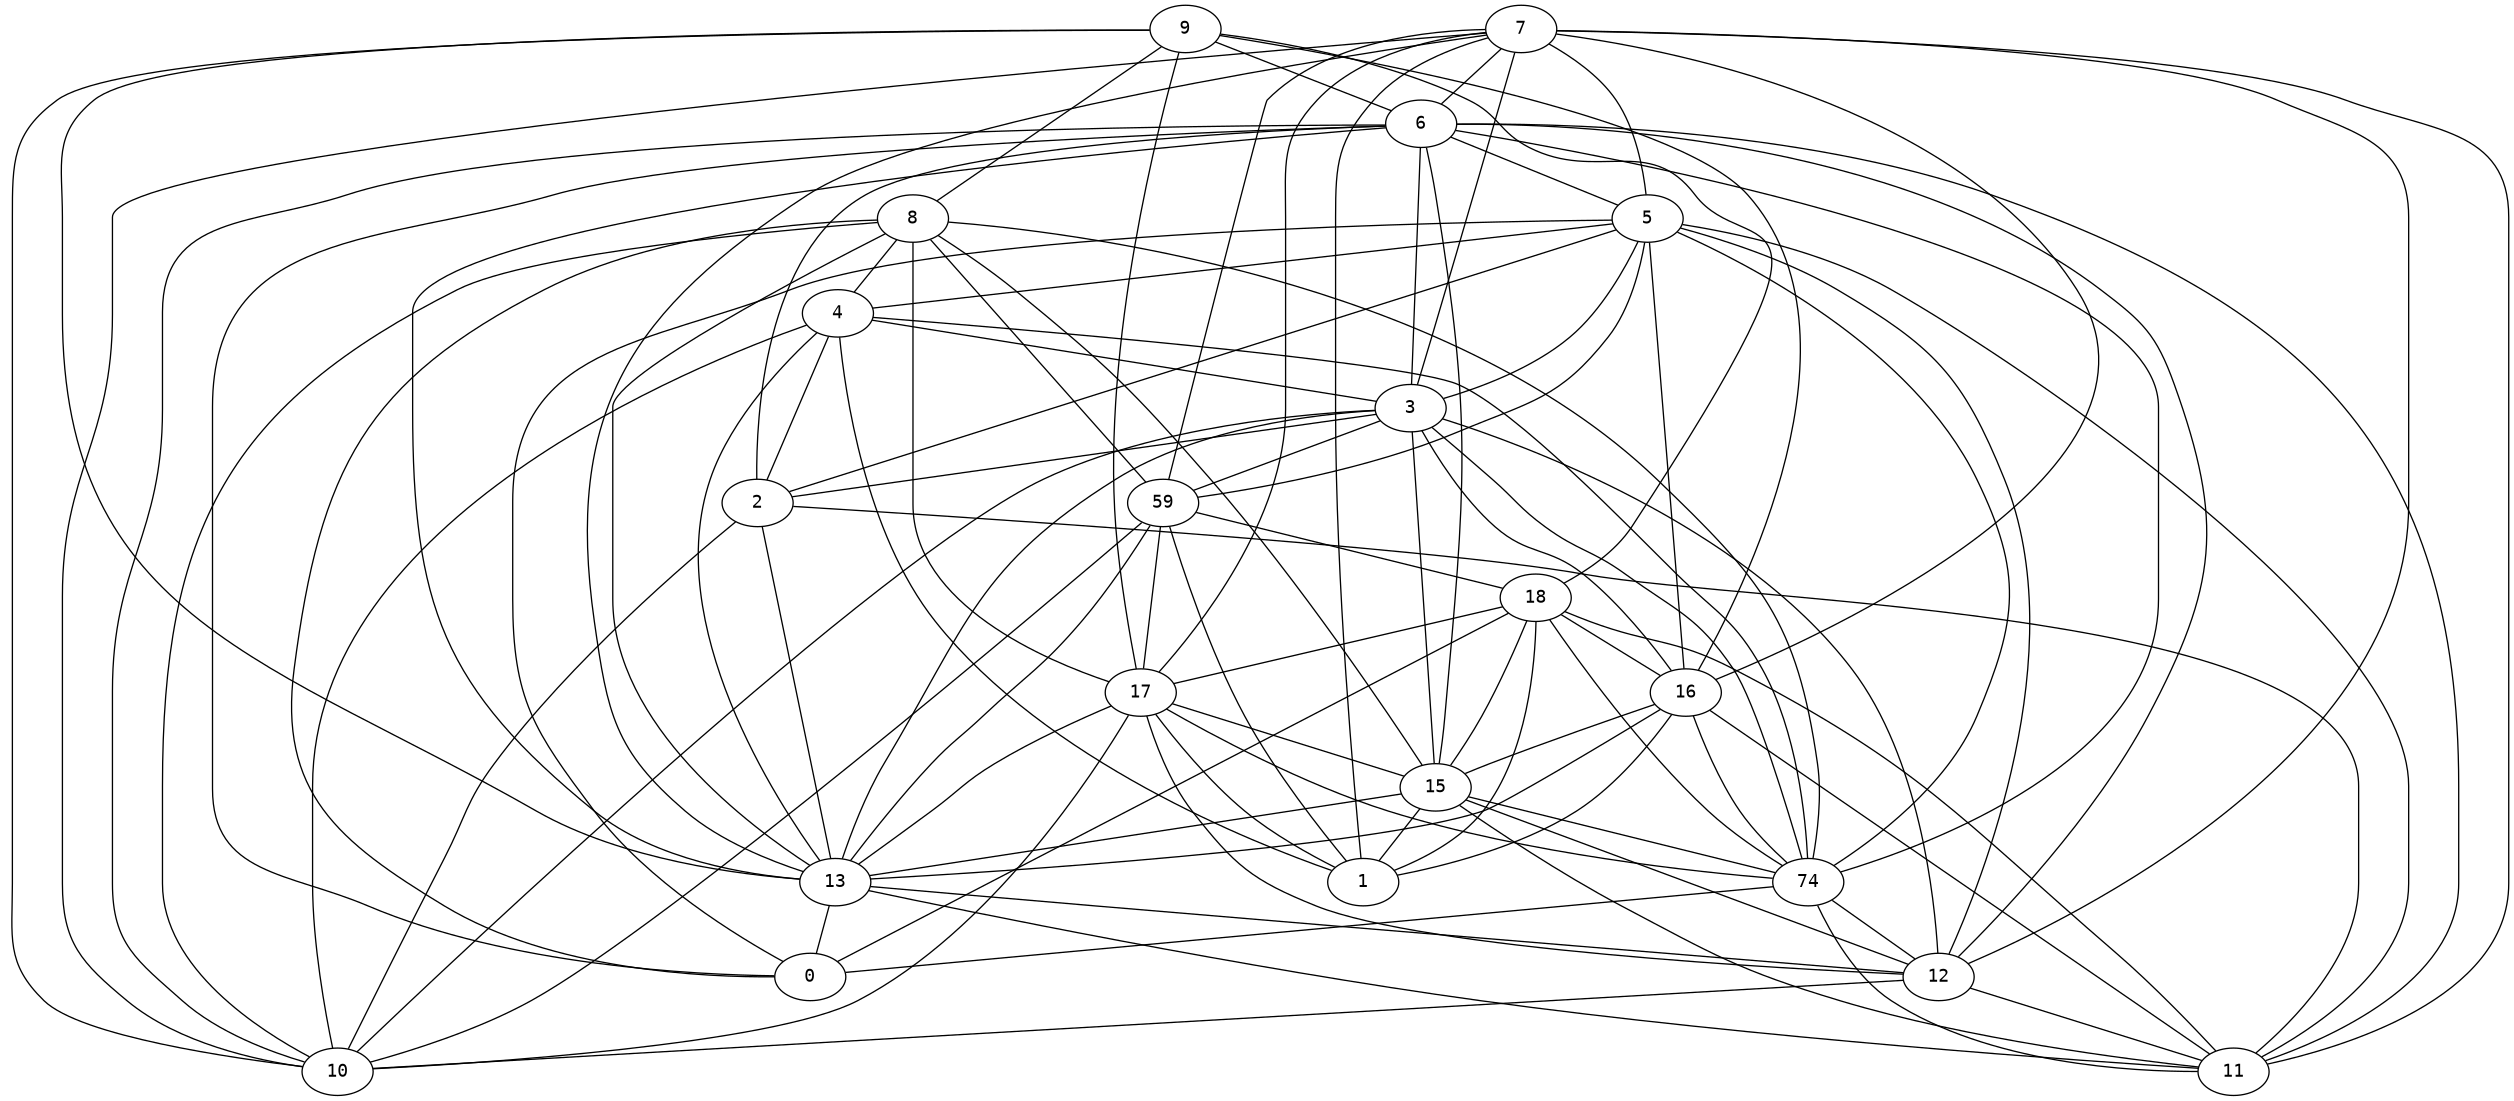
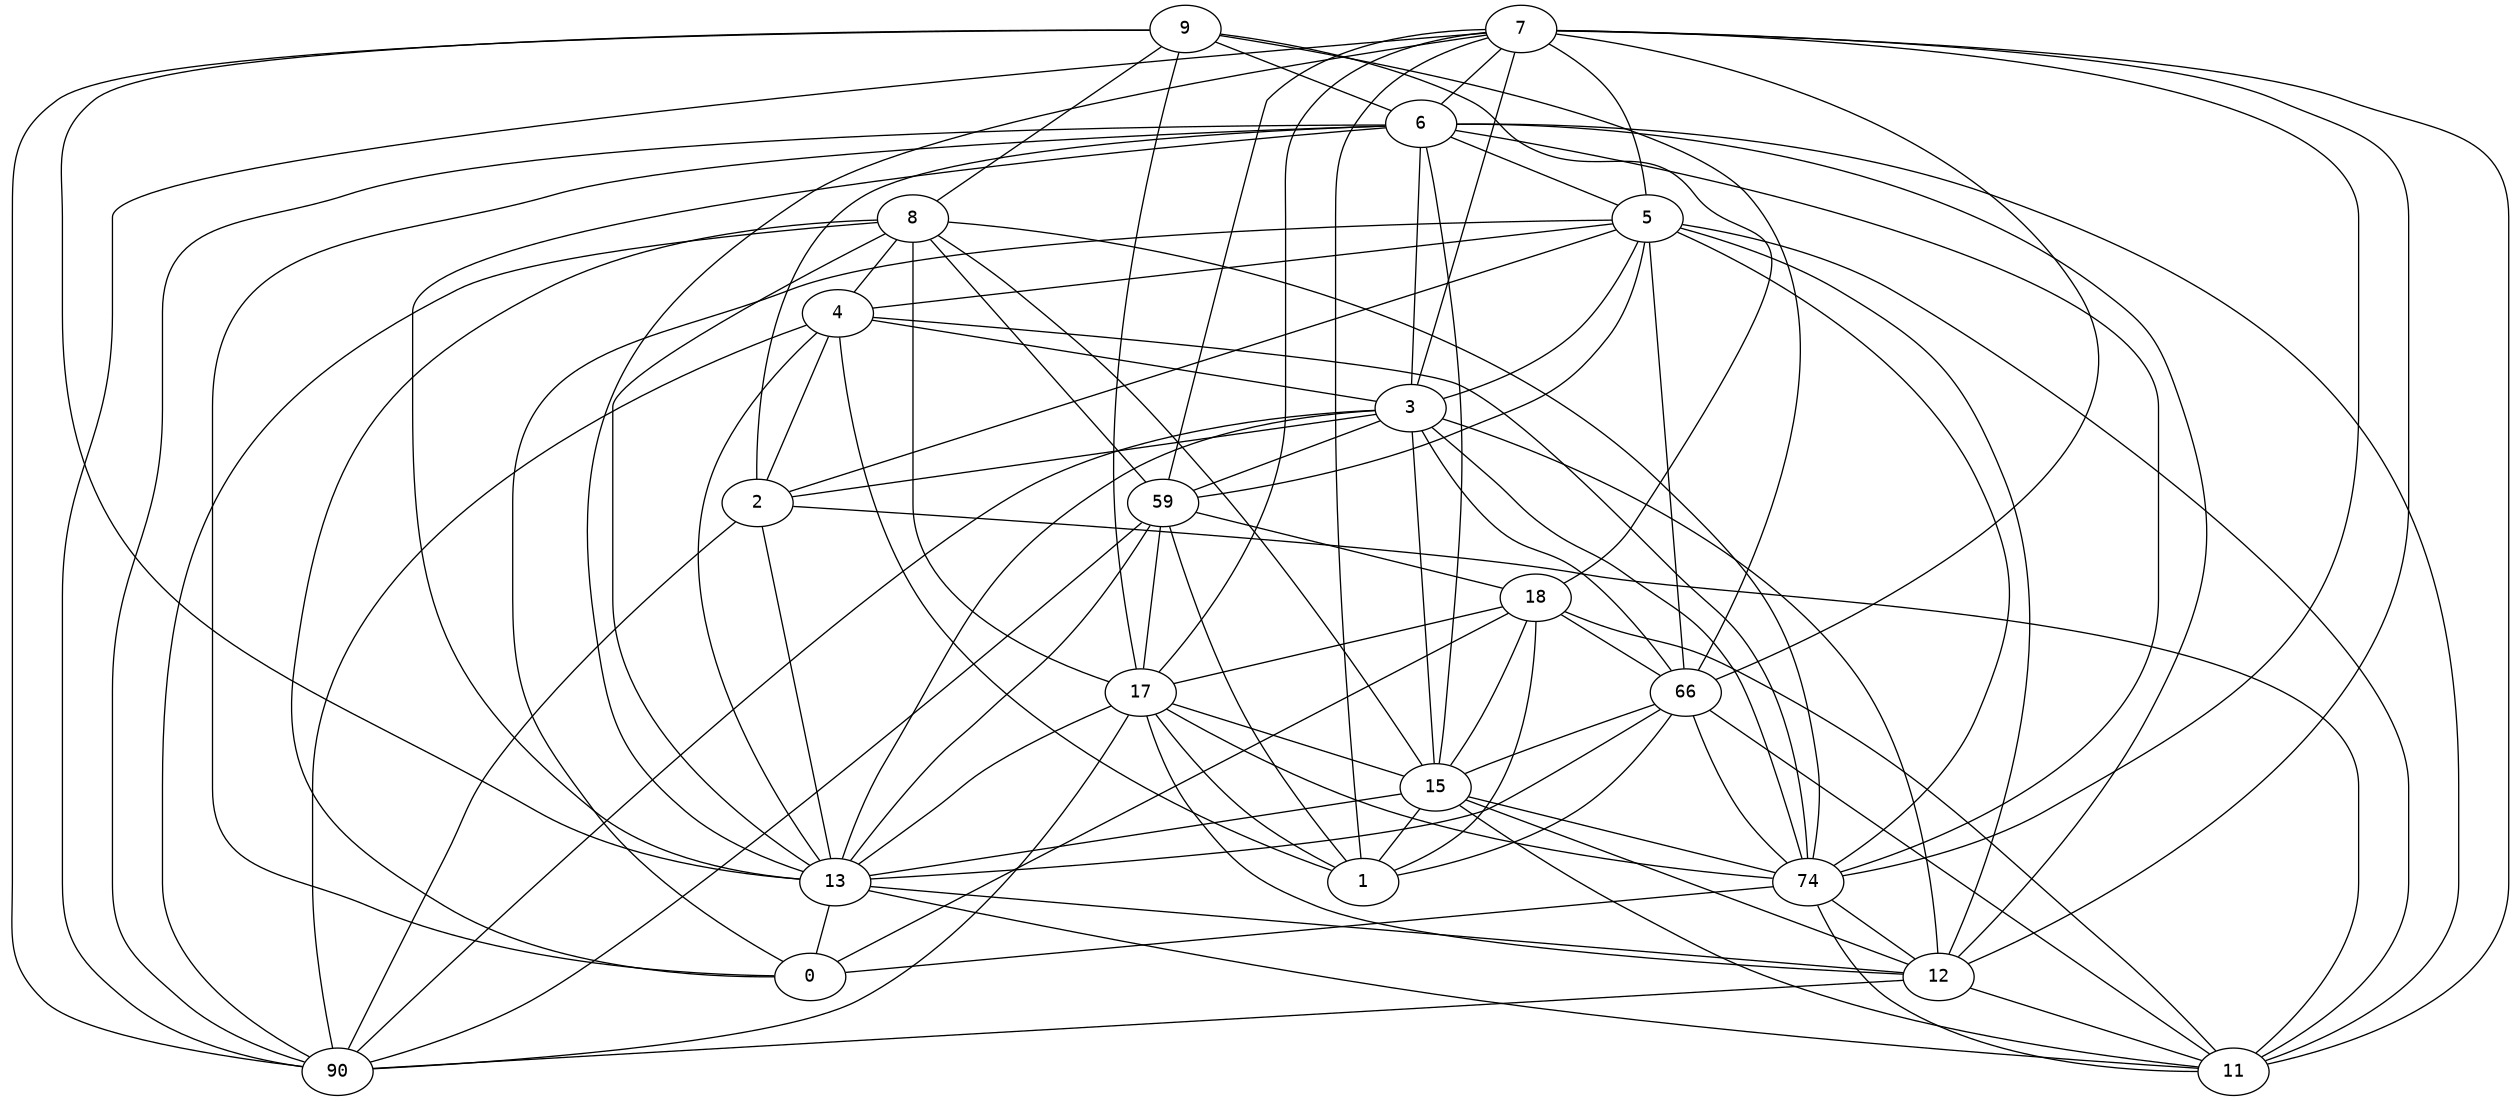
(1686, 693) -> (1686, 693)
(1654, 755) -> (2359, 264)
(338, 1072) -> (338, 1072)
